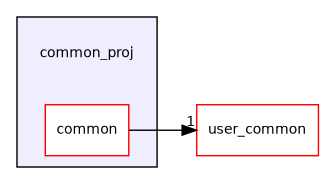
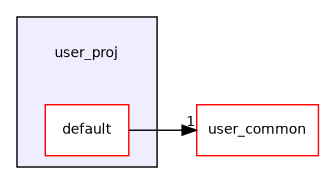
(87, 54) -> (87, 54)
(87, 130) -> (87, 130)
